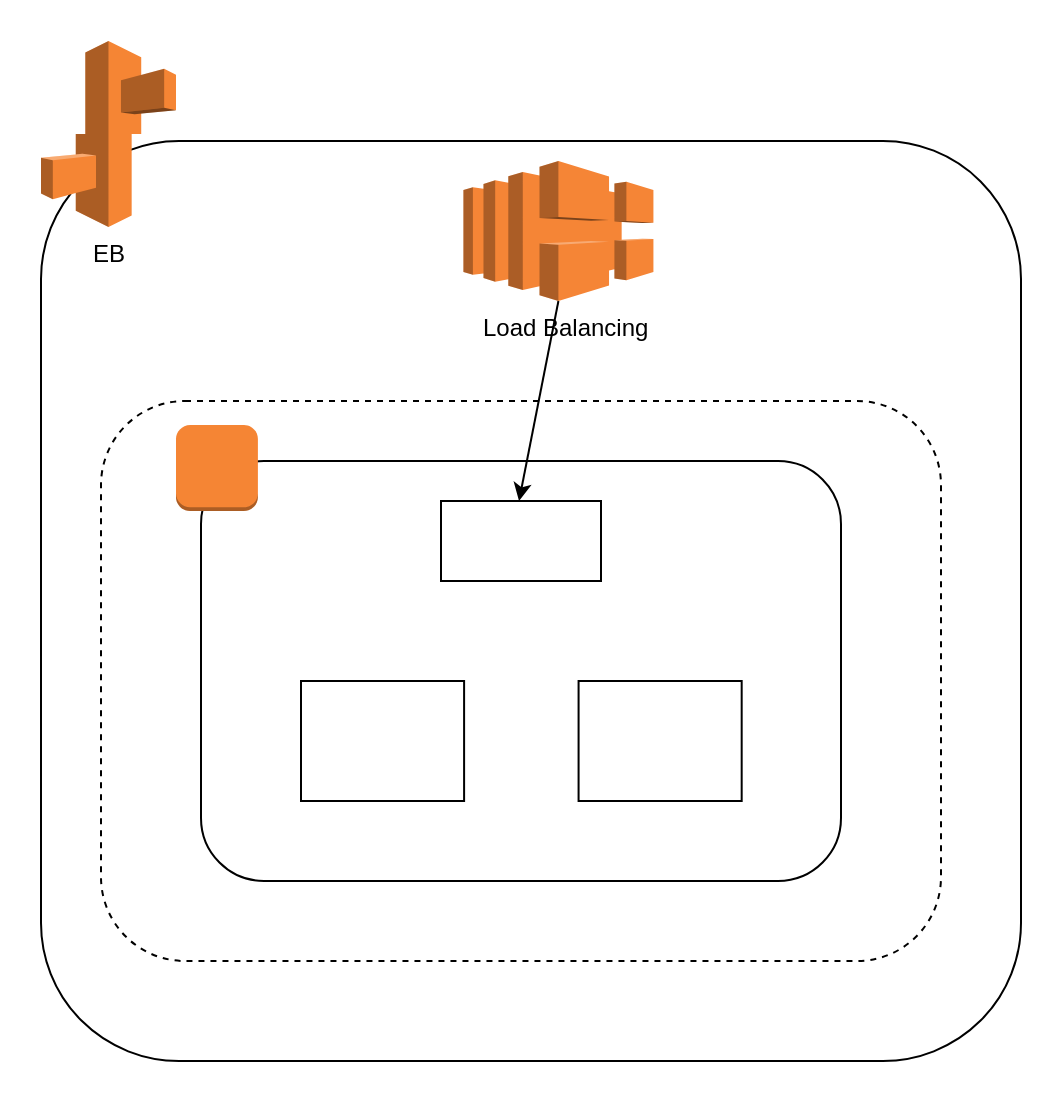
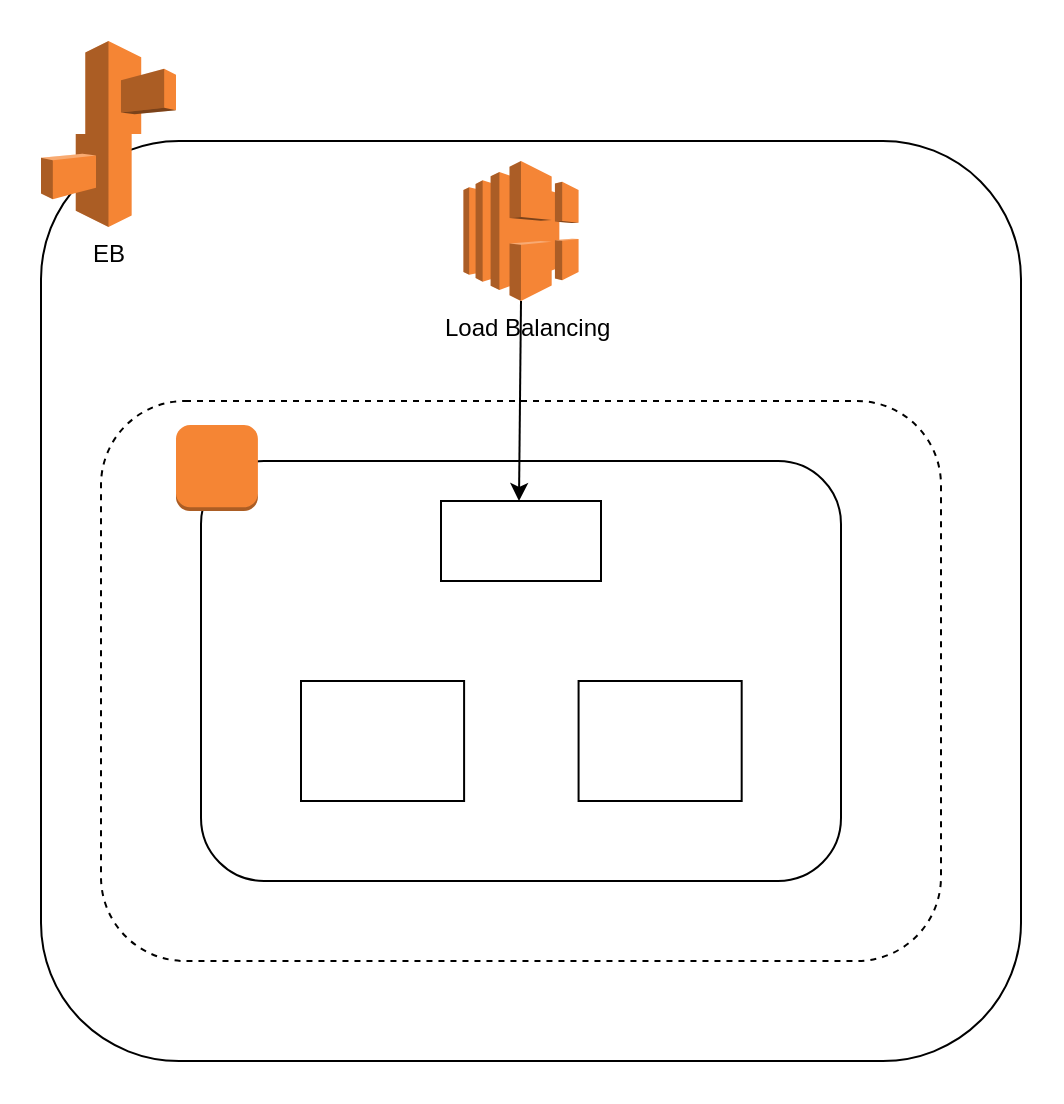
(558, 231) -> (521, 231)
